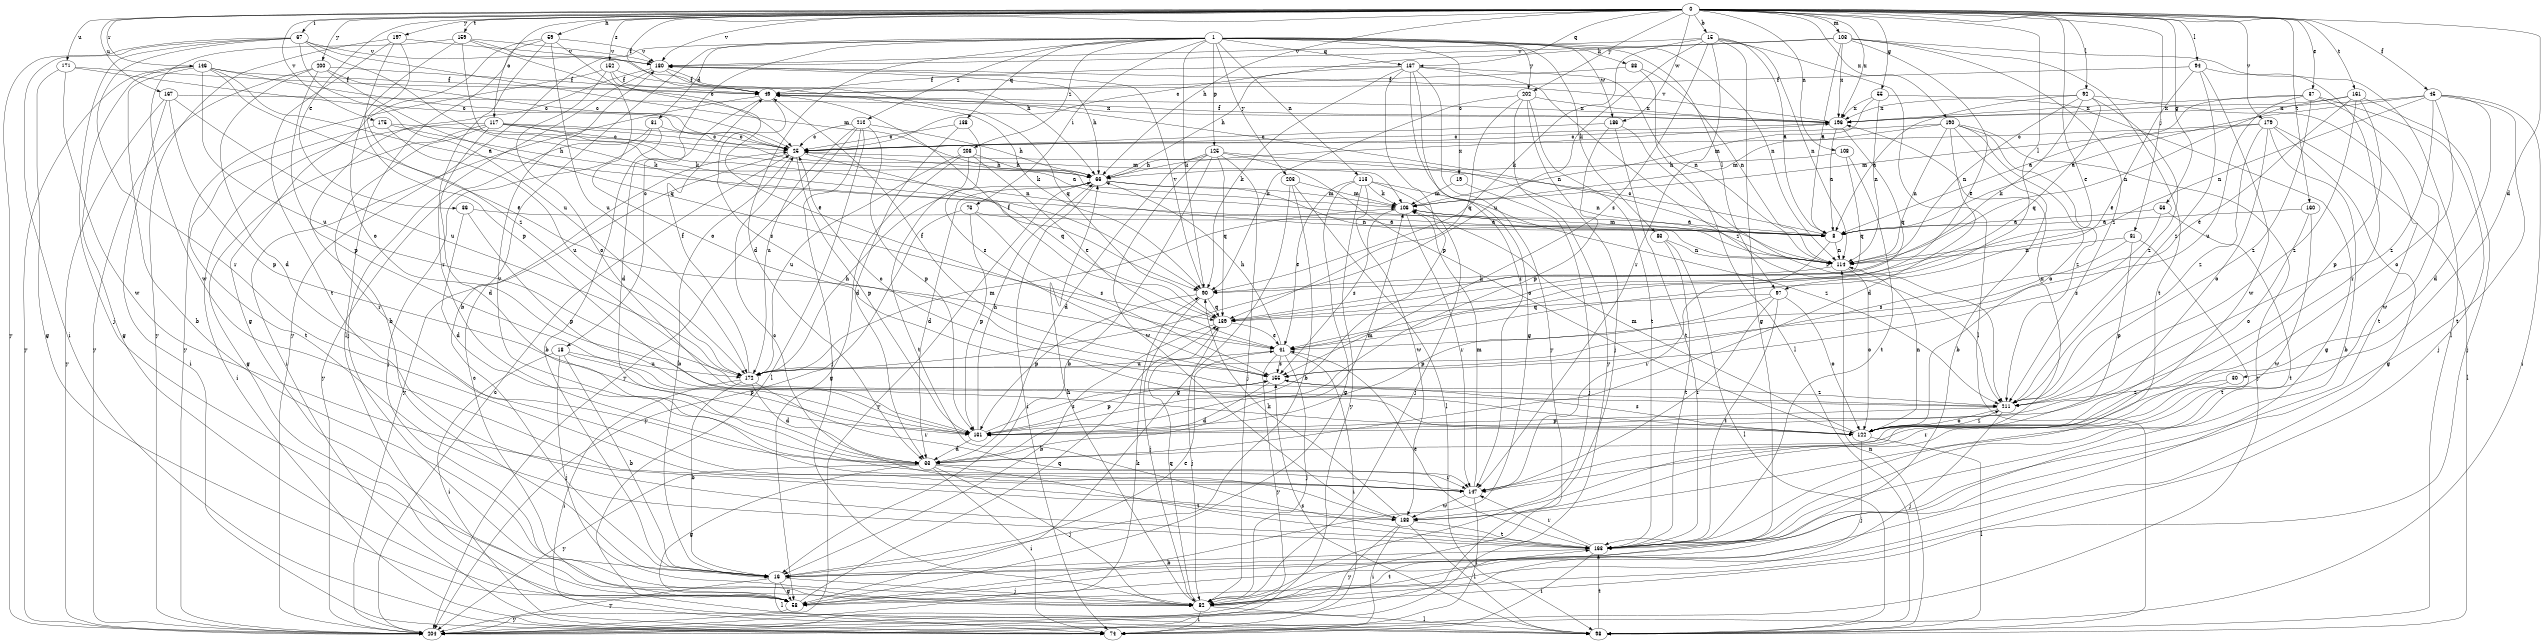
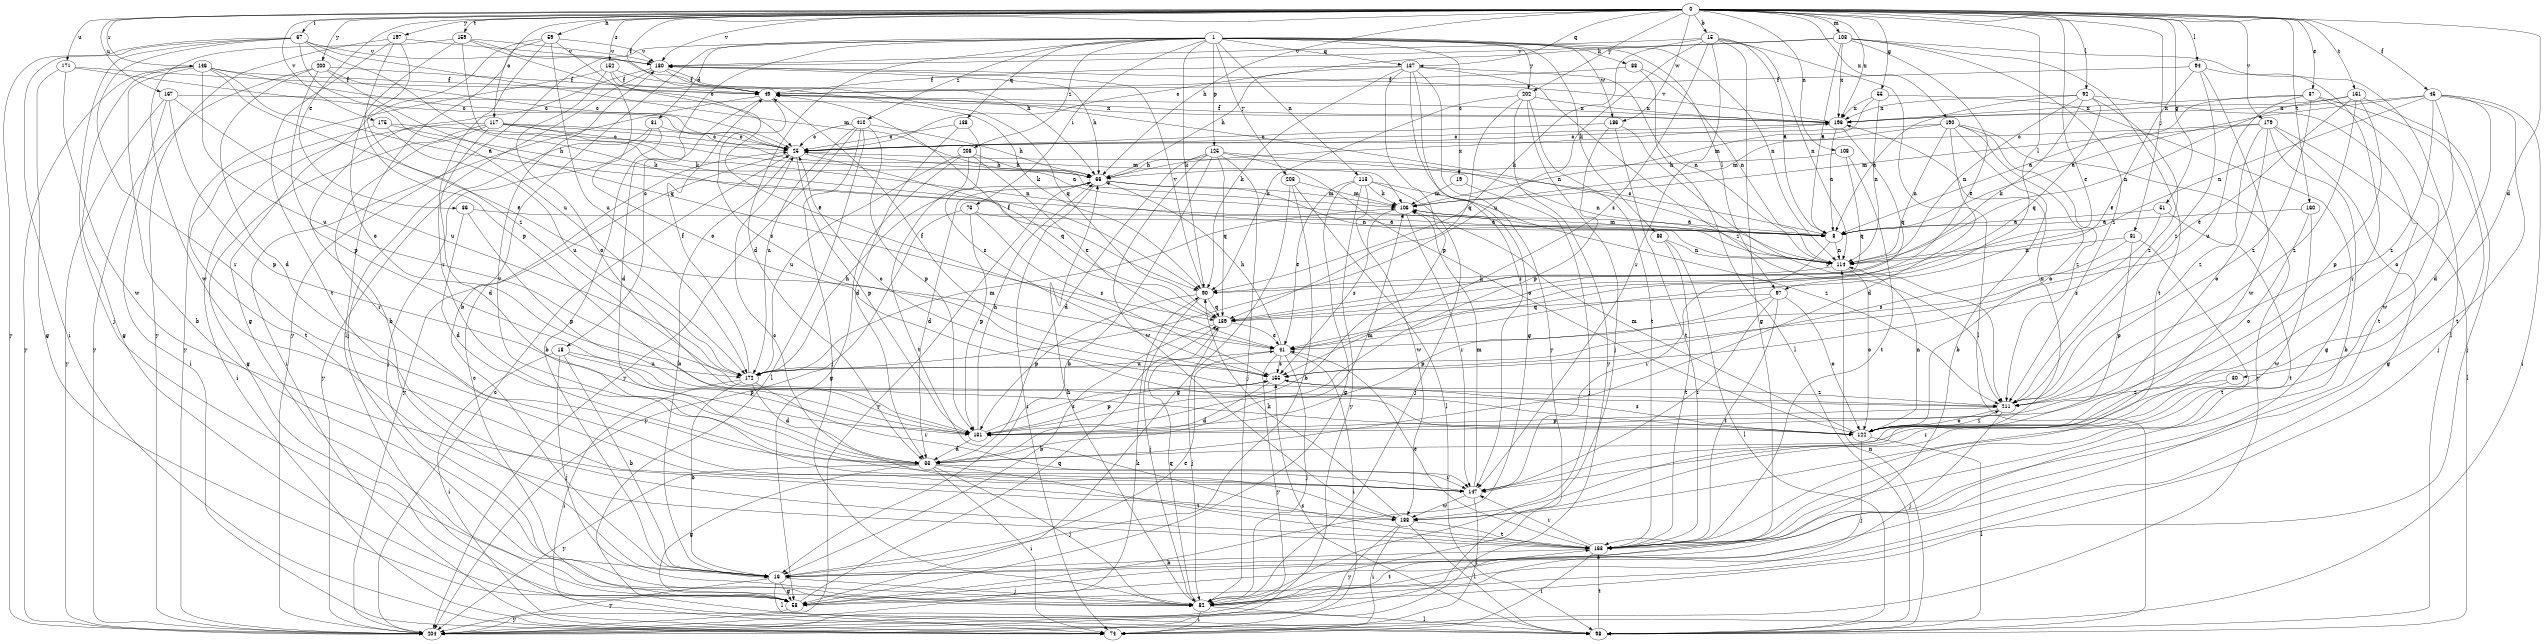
(861, 123) -> (861, 123)
(2162, 208) -> (2162, 208)
